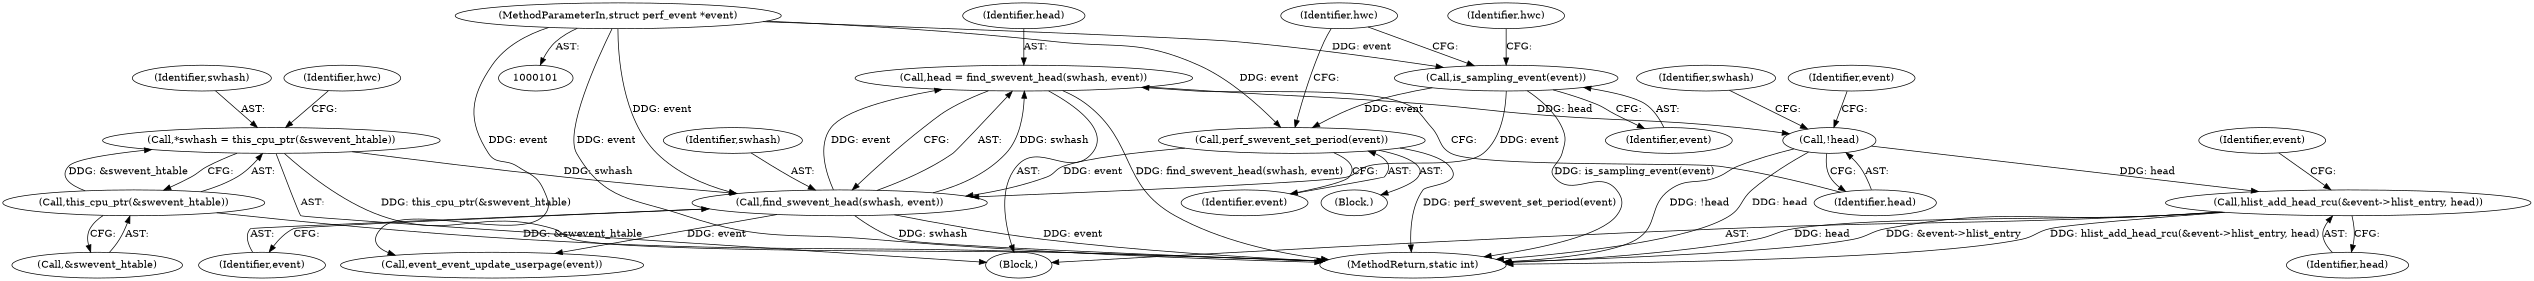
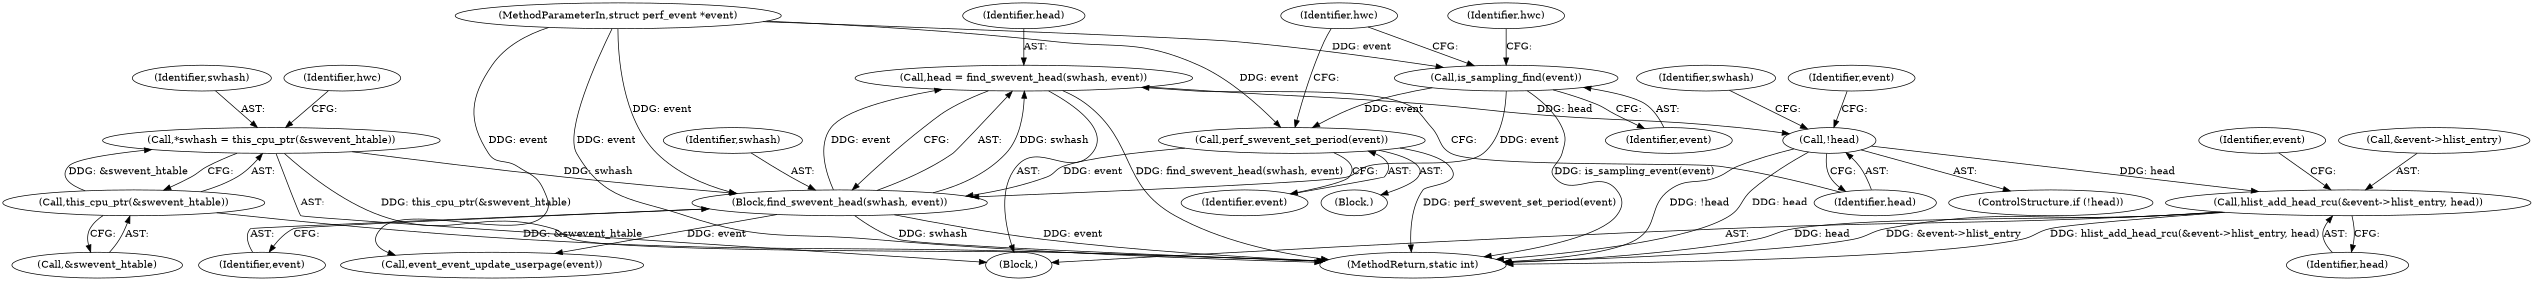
(536, 78) -> none
(1506, 78) -> (1506, 78)
none -> (2434, 140)
(840, 203) -> (840, 203)
none -> (2051, 203)
